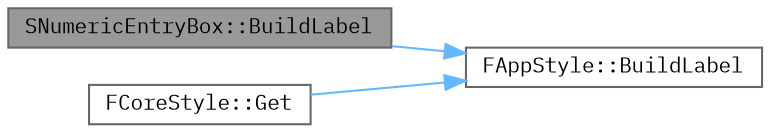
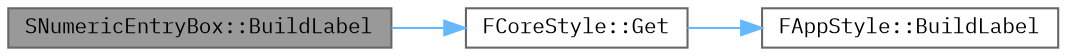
(418, 49) -> (418, 28)
